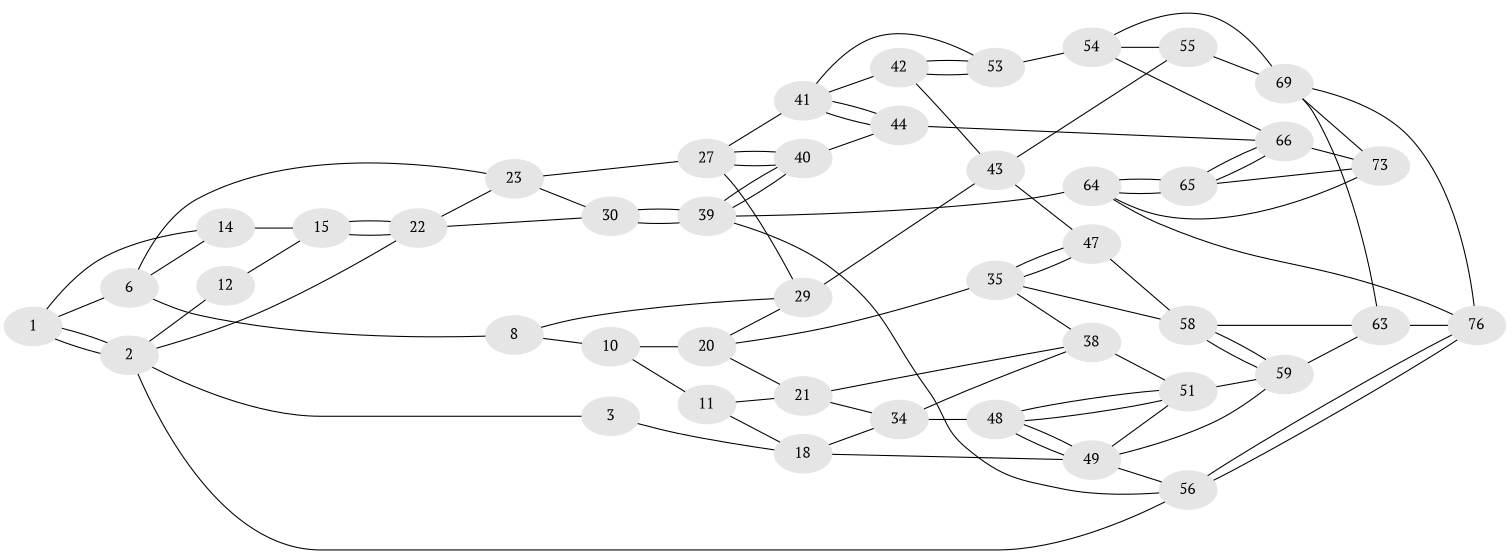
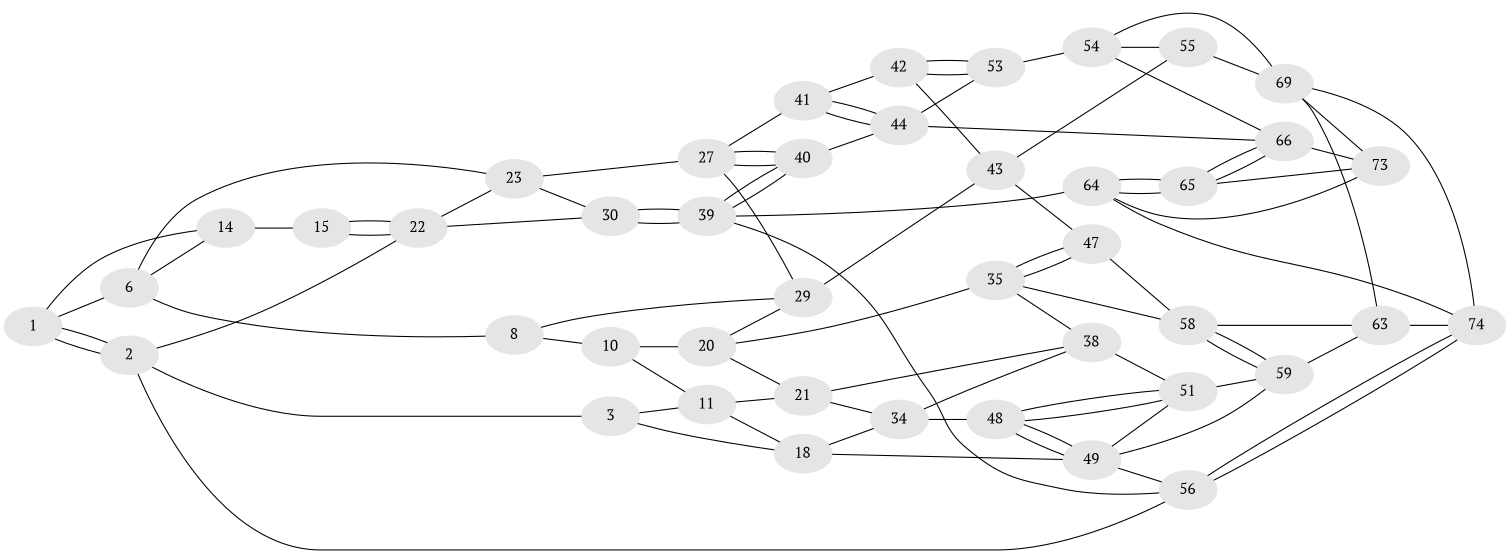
(888, 35) -> (948, 96)
(226, 286) -> none
(1477, 325) -> (1477, 325)
none -> (659, 410)
